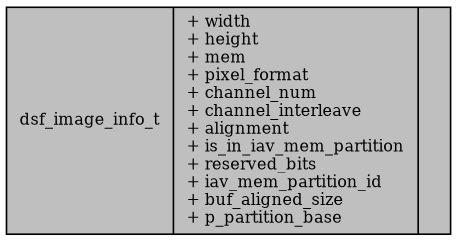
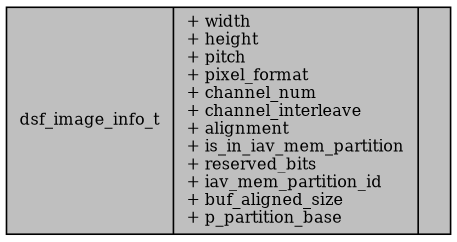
(216, 58) -> (216, 58)
